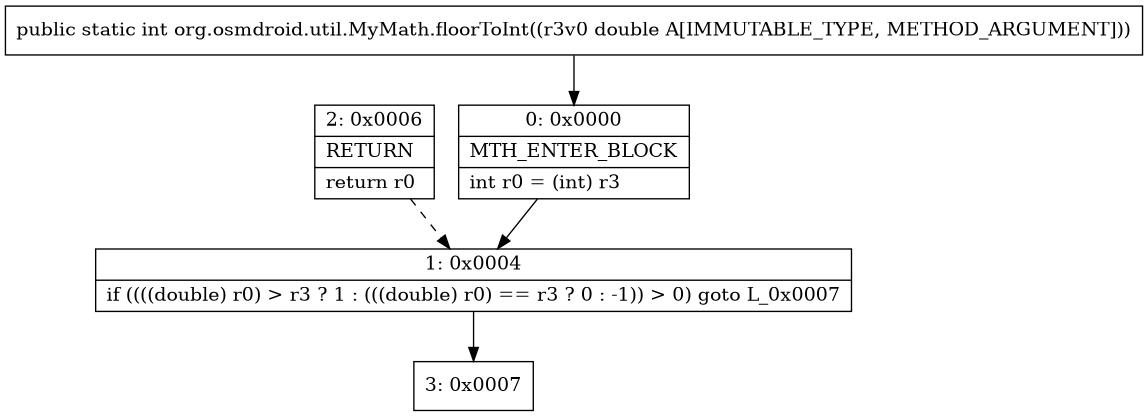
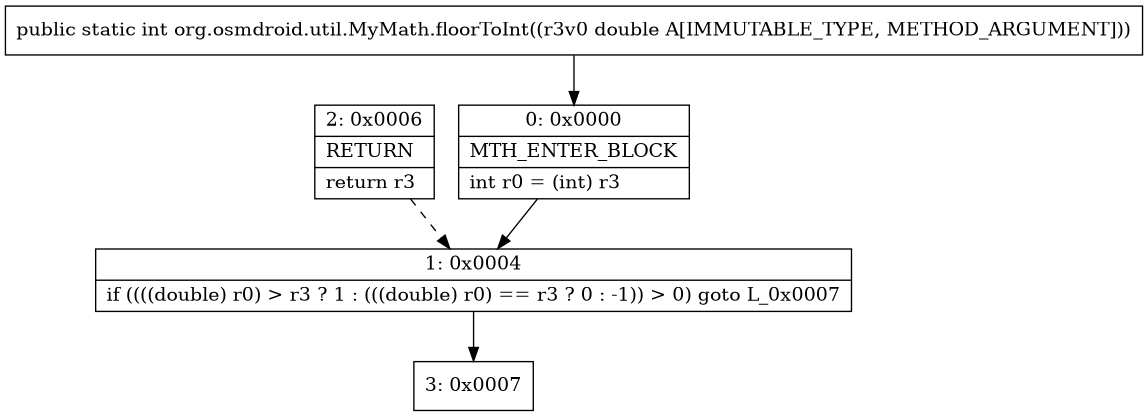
(371, 183) -> (371, 183)
